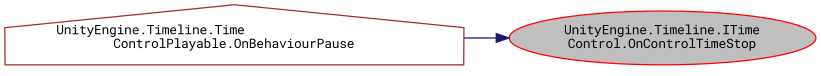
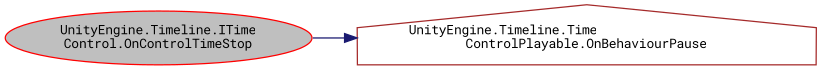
(480, 38) -> (329, 38)
